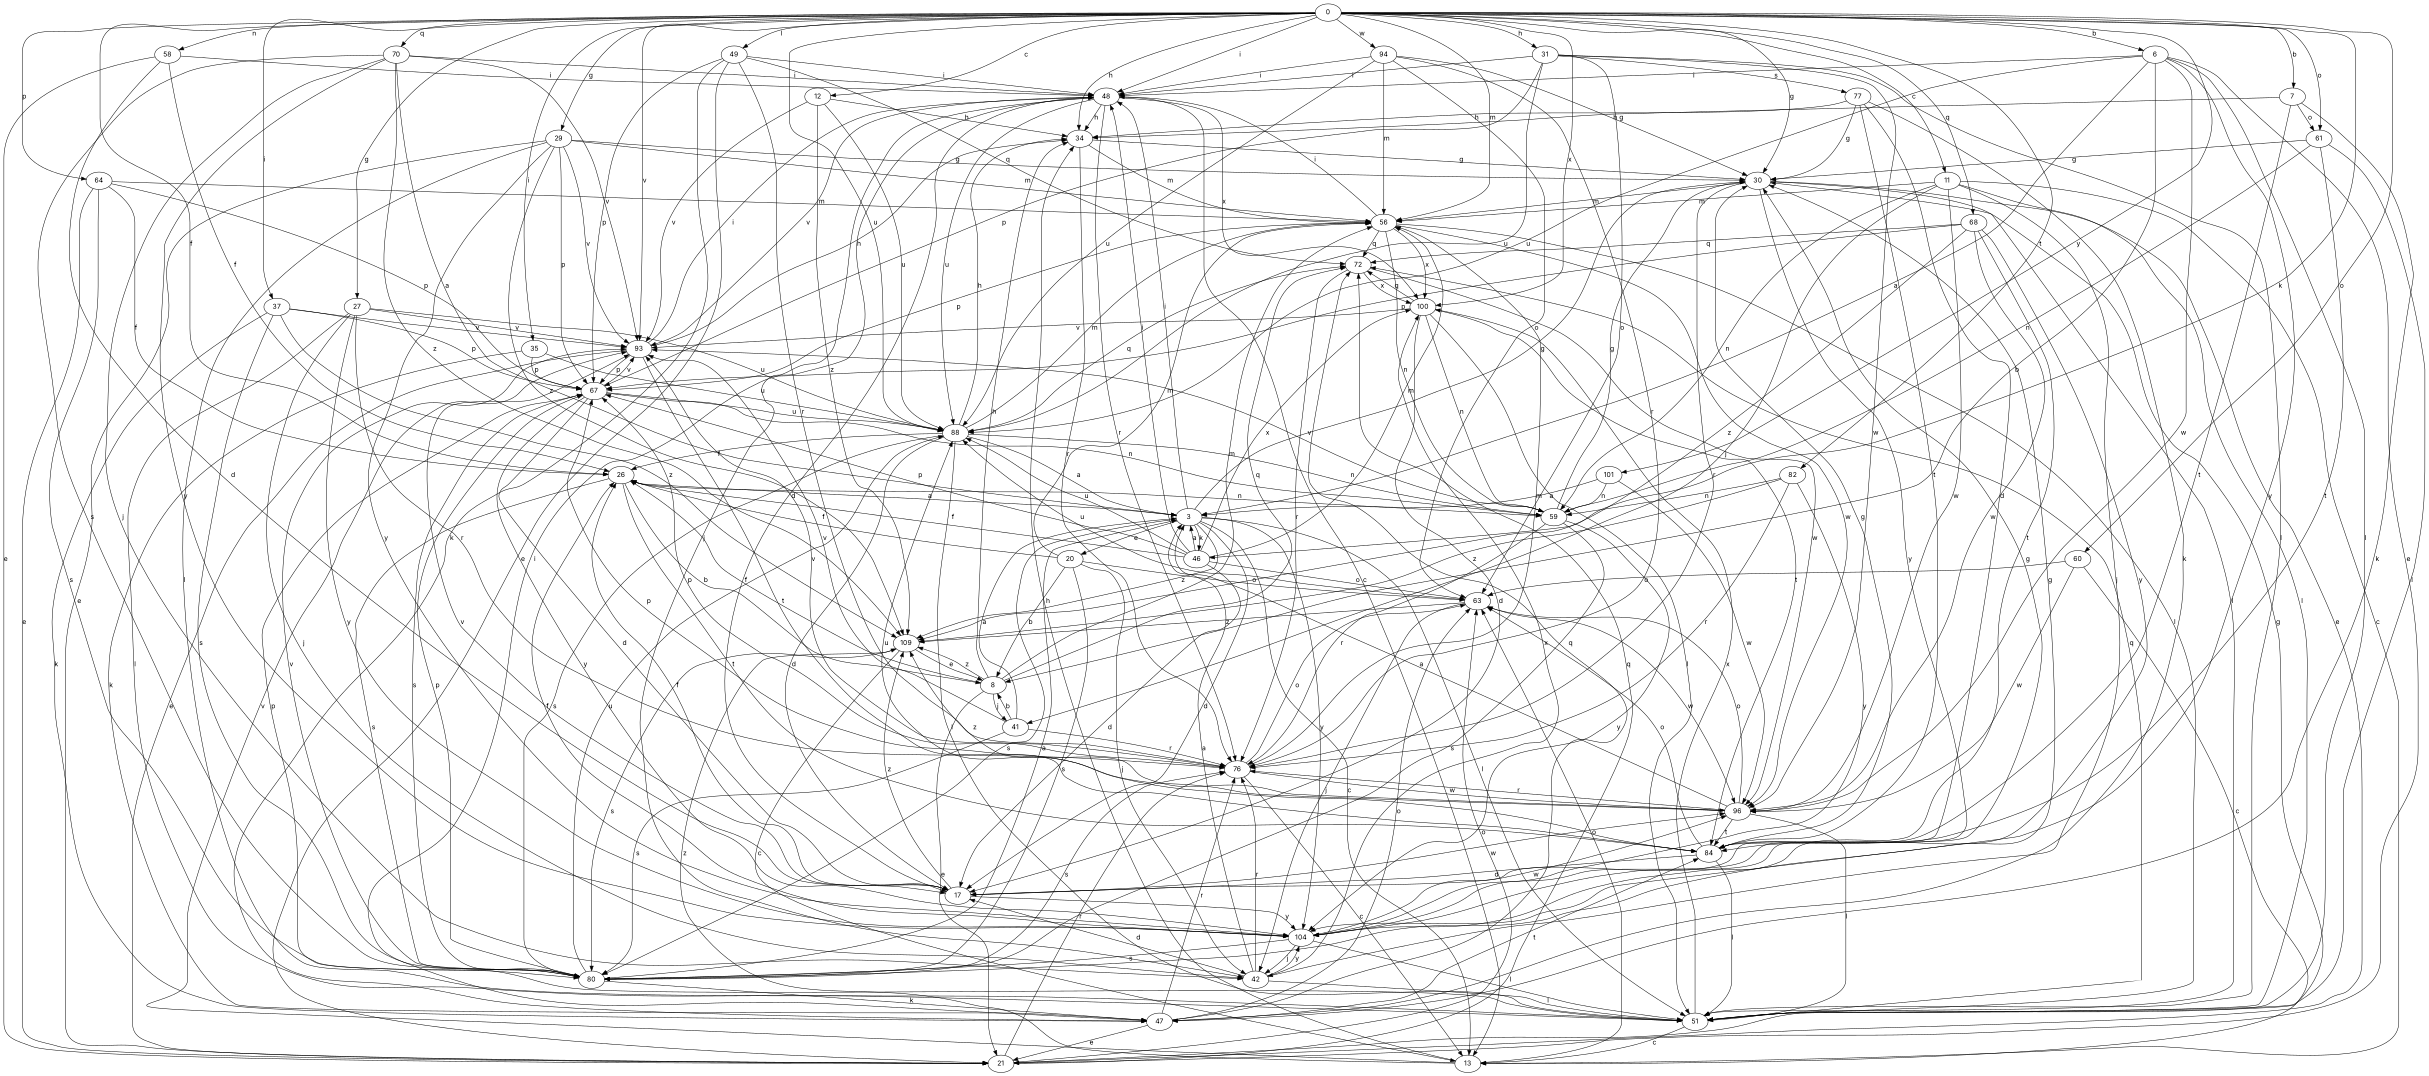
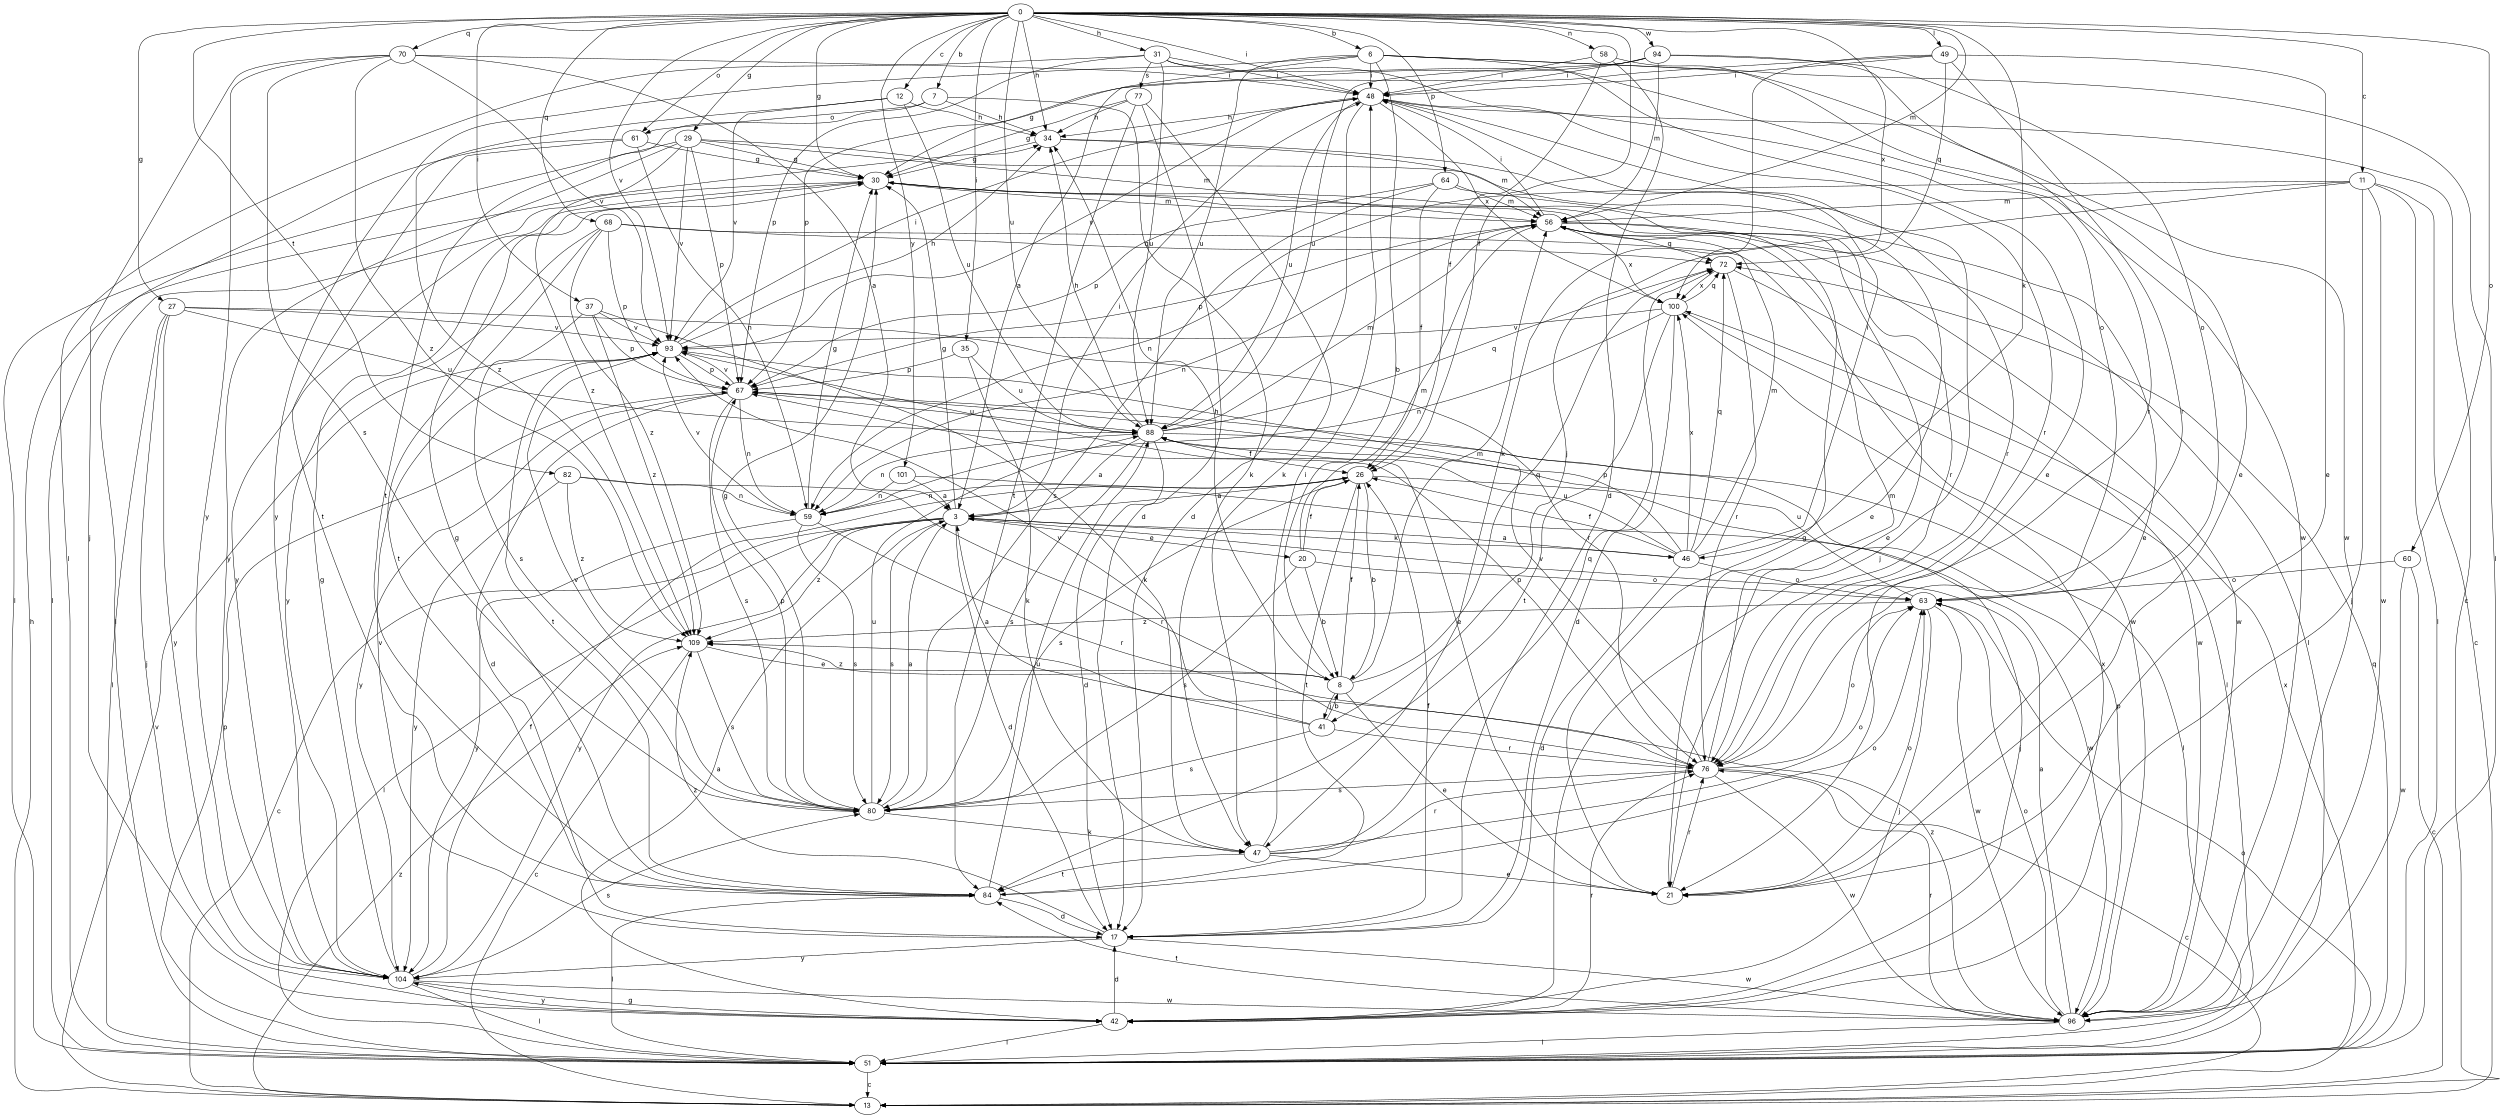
(1121, 772) -> (1994, 859)
(1590, 820) -> (1717, 416)
(1001, 948) -> (1291, 790)
(1288, 959) -> (630, 1001)
